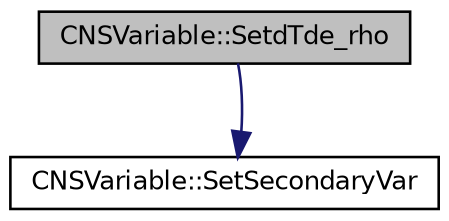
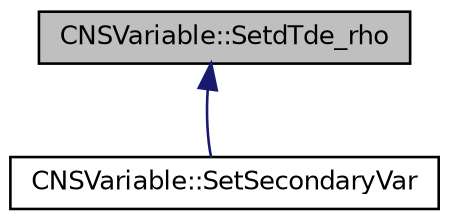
(242, 98) -> (207, 124)
